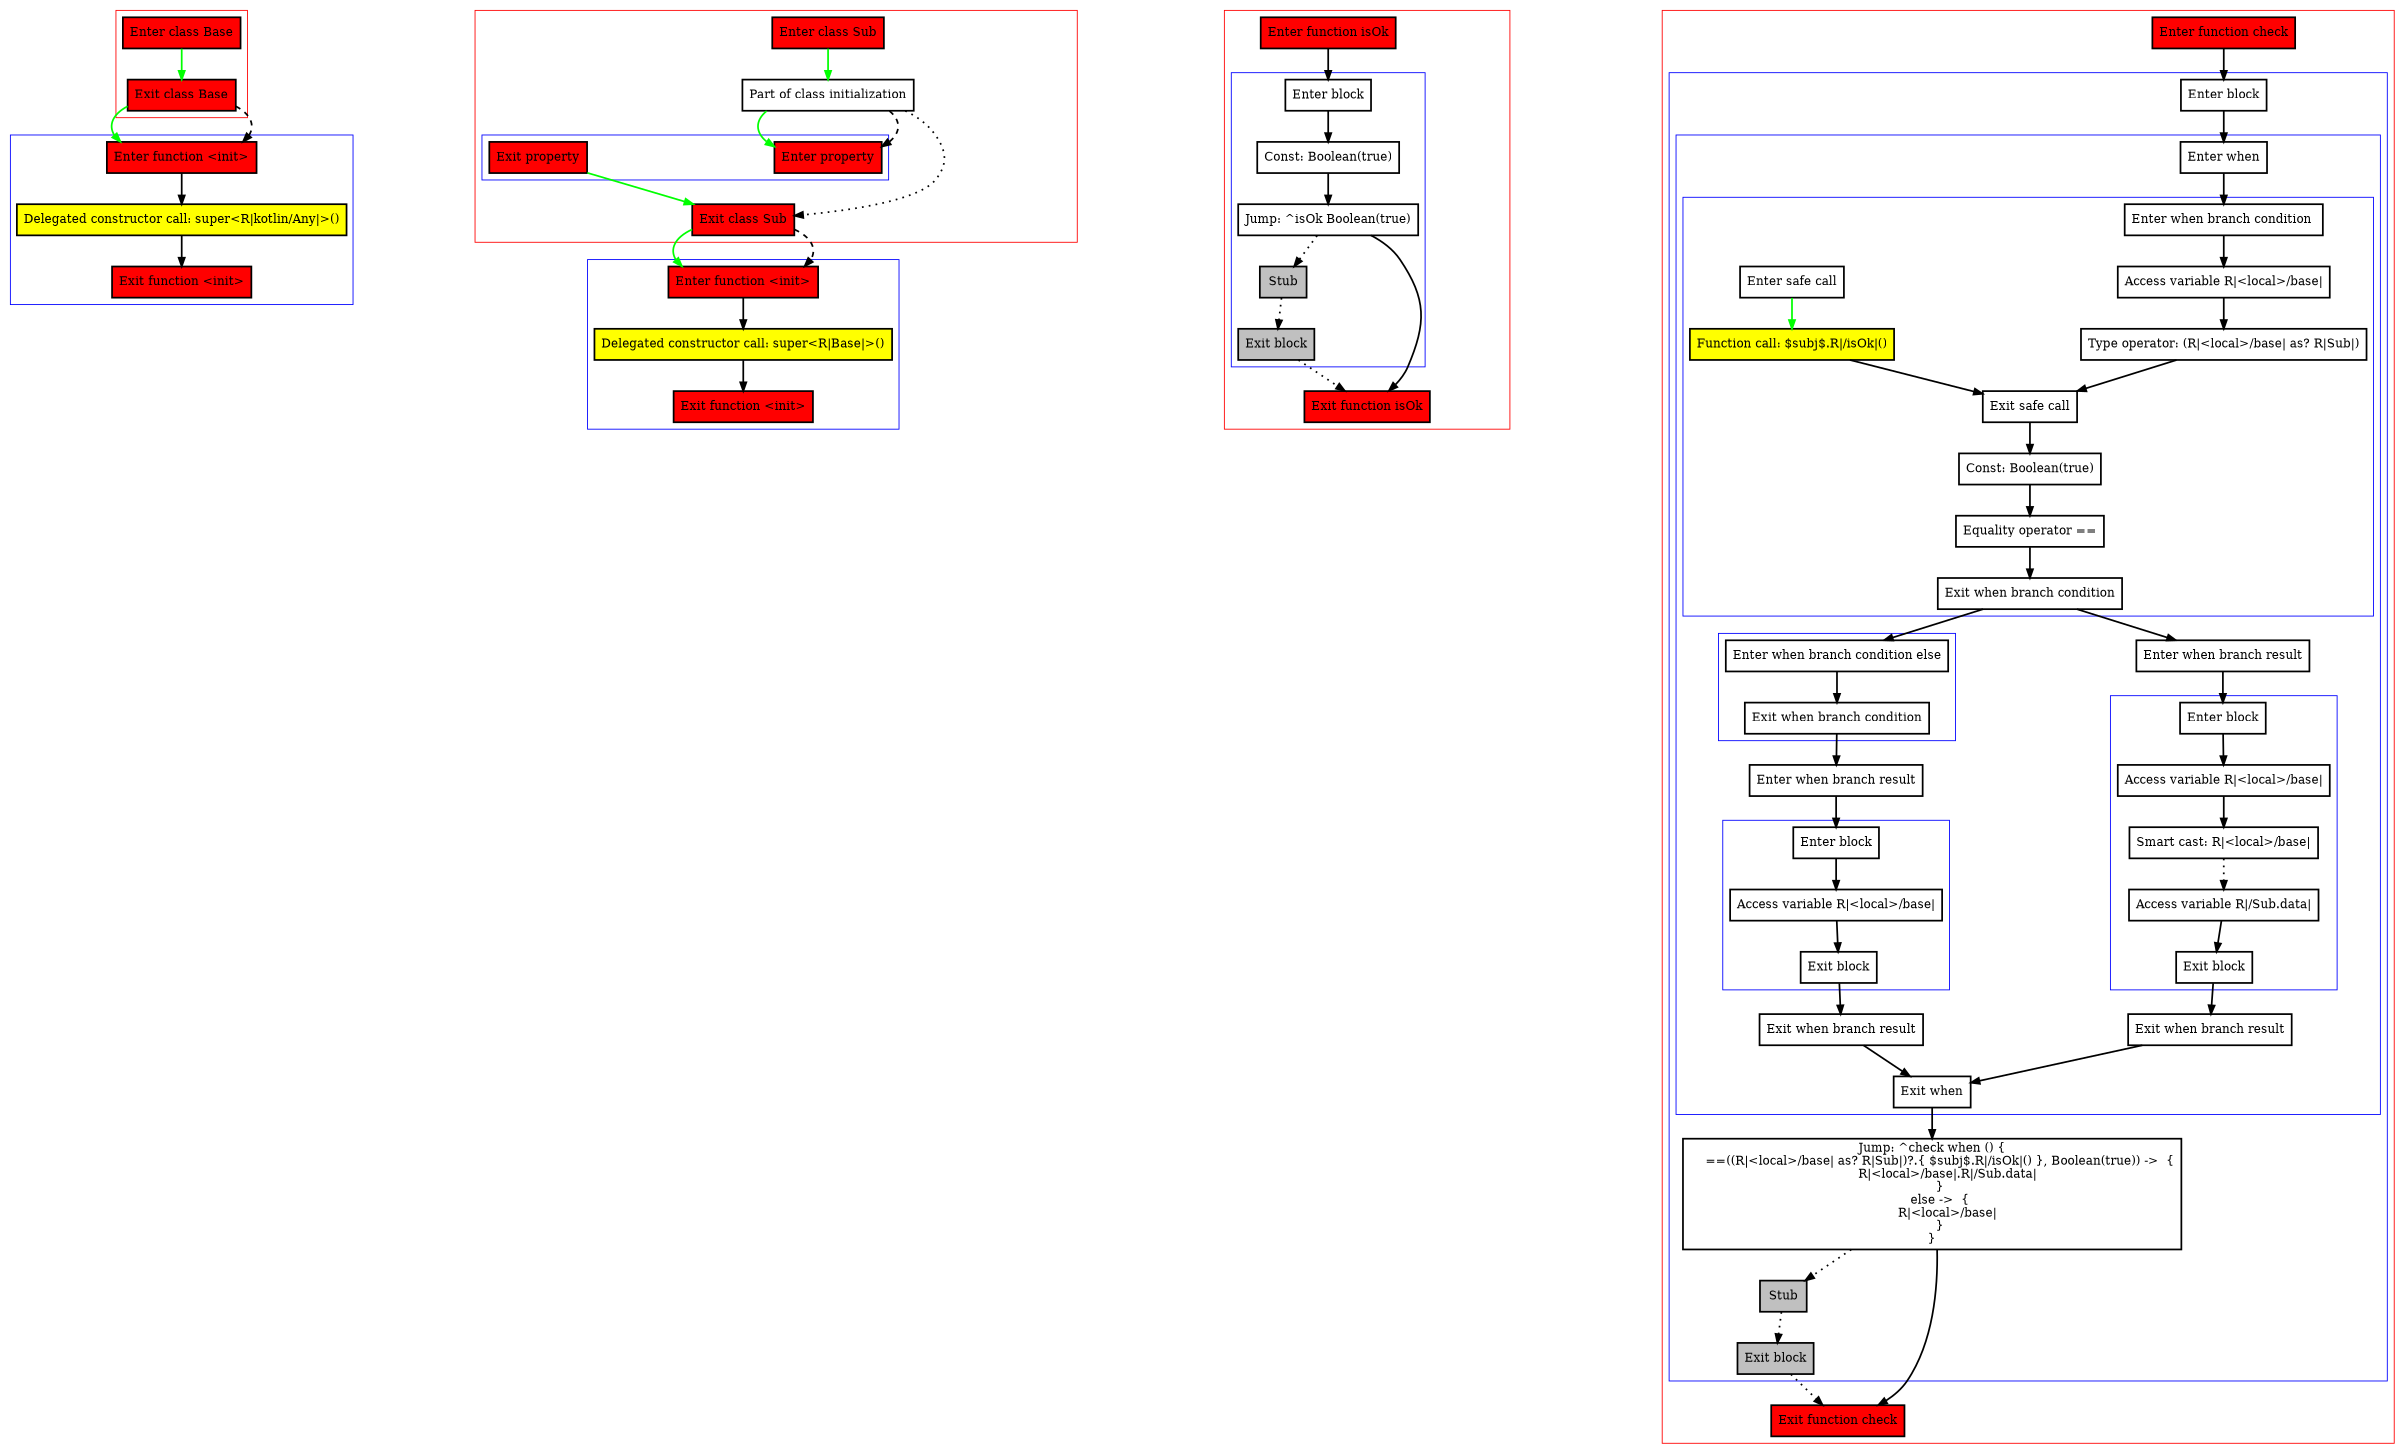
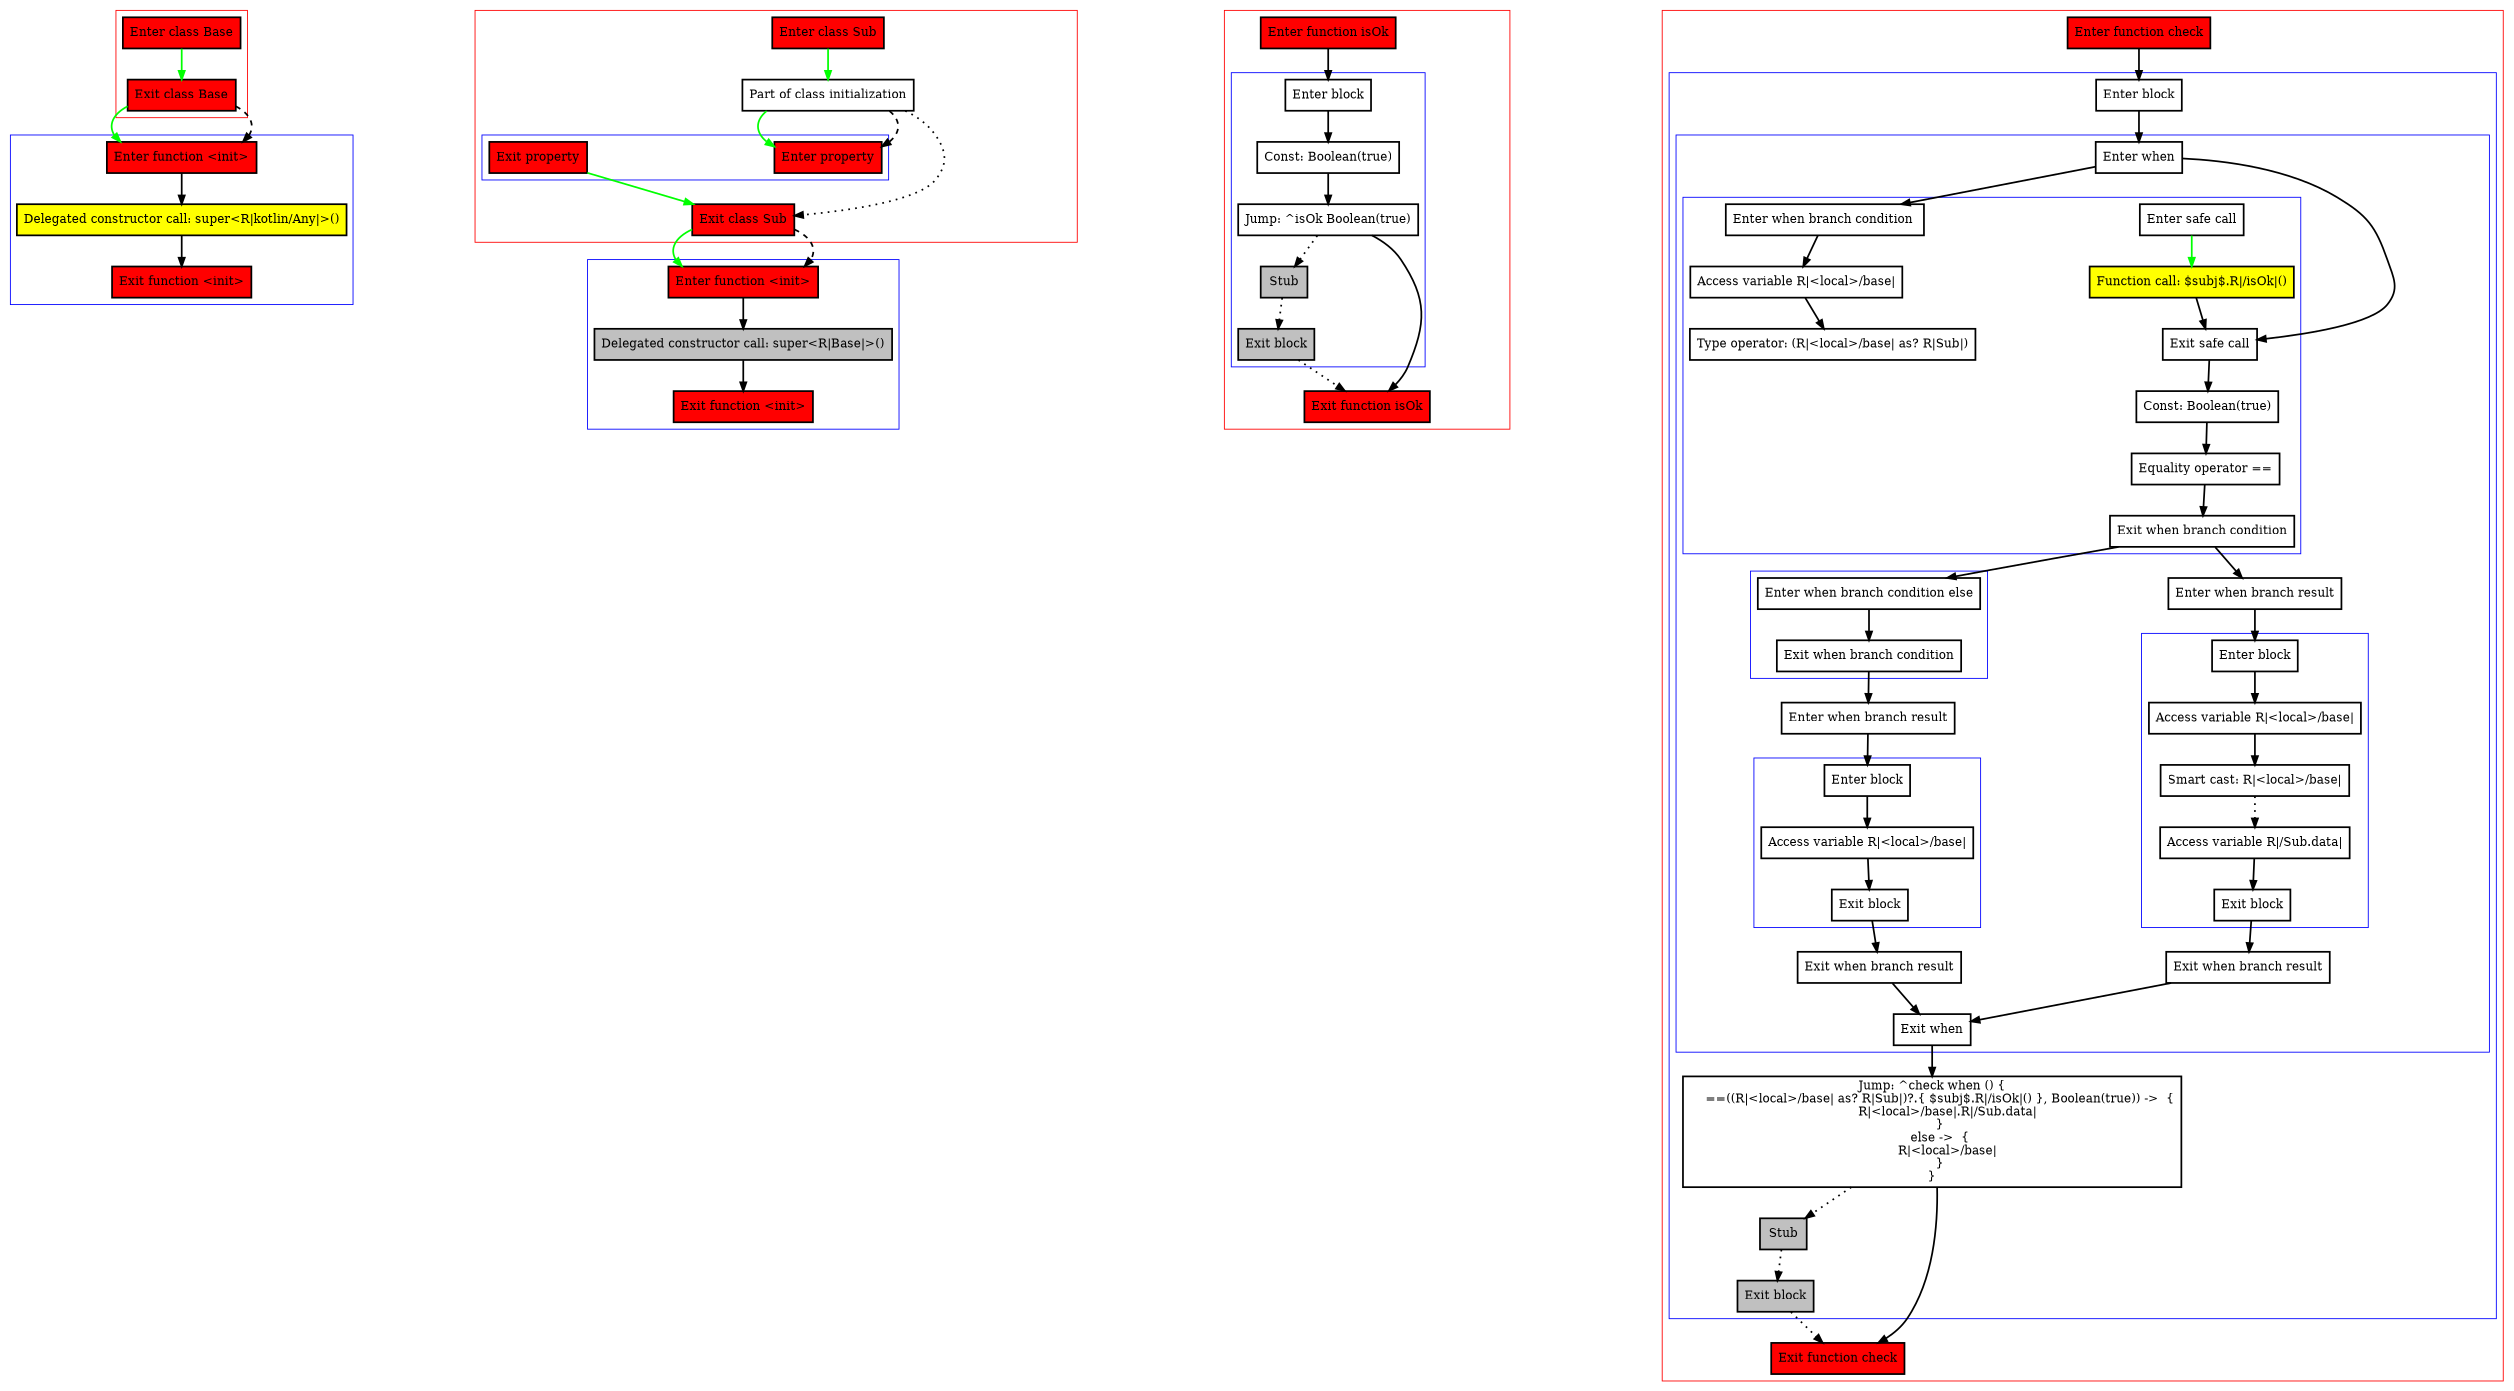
(743, 344) -> (743, 344)
(2131, 374) -> (2374, 229)
